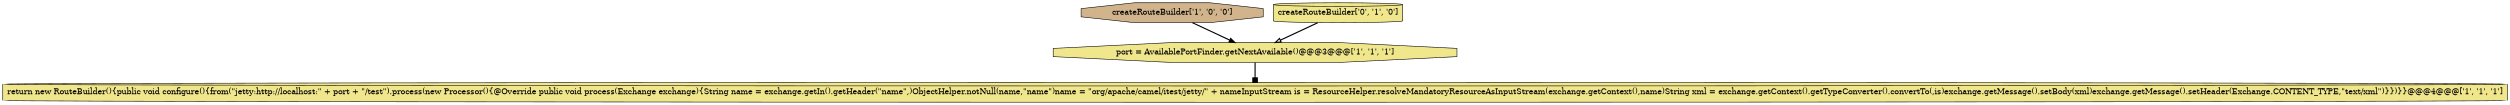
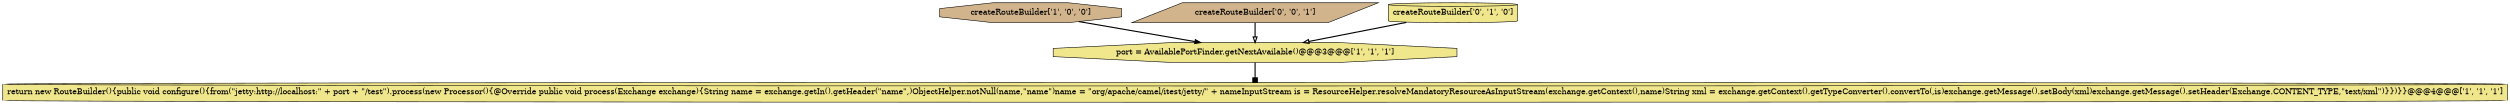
none -> (1255, 13)
